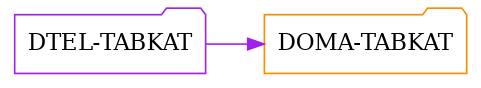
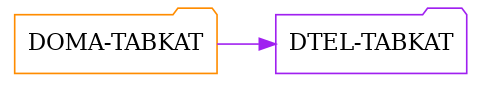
(227, 44) -> (238, 44)
